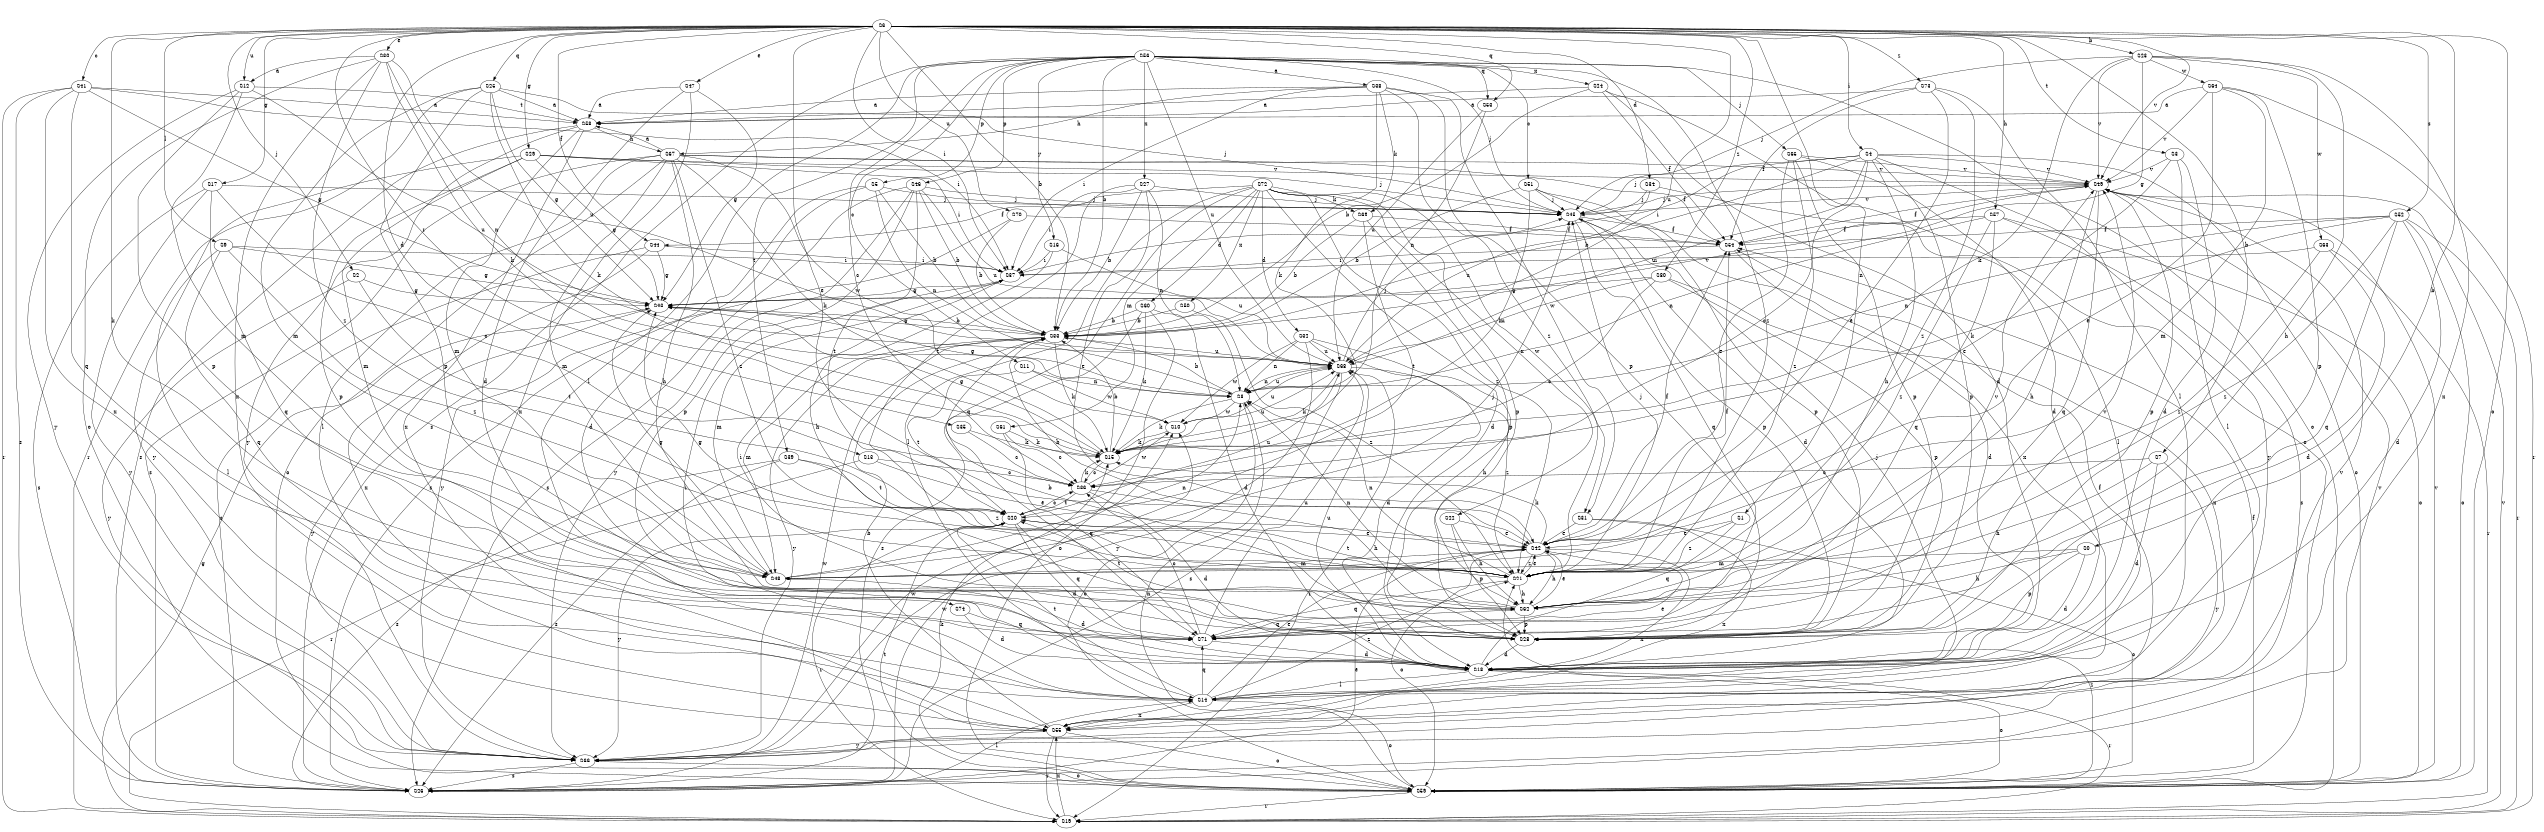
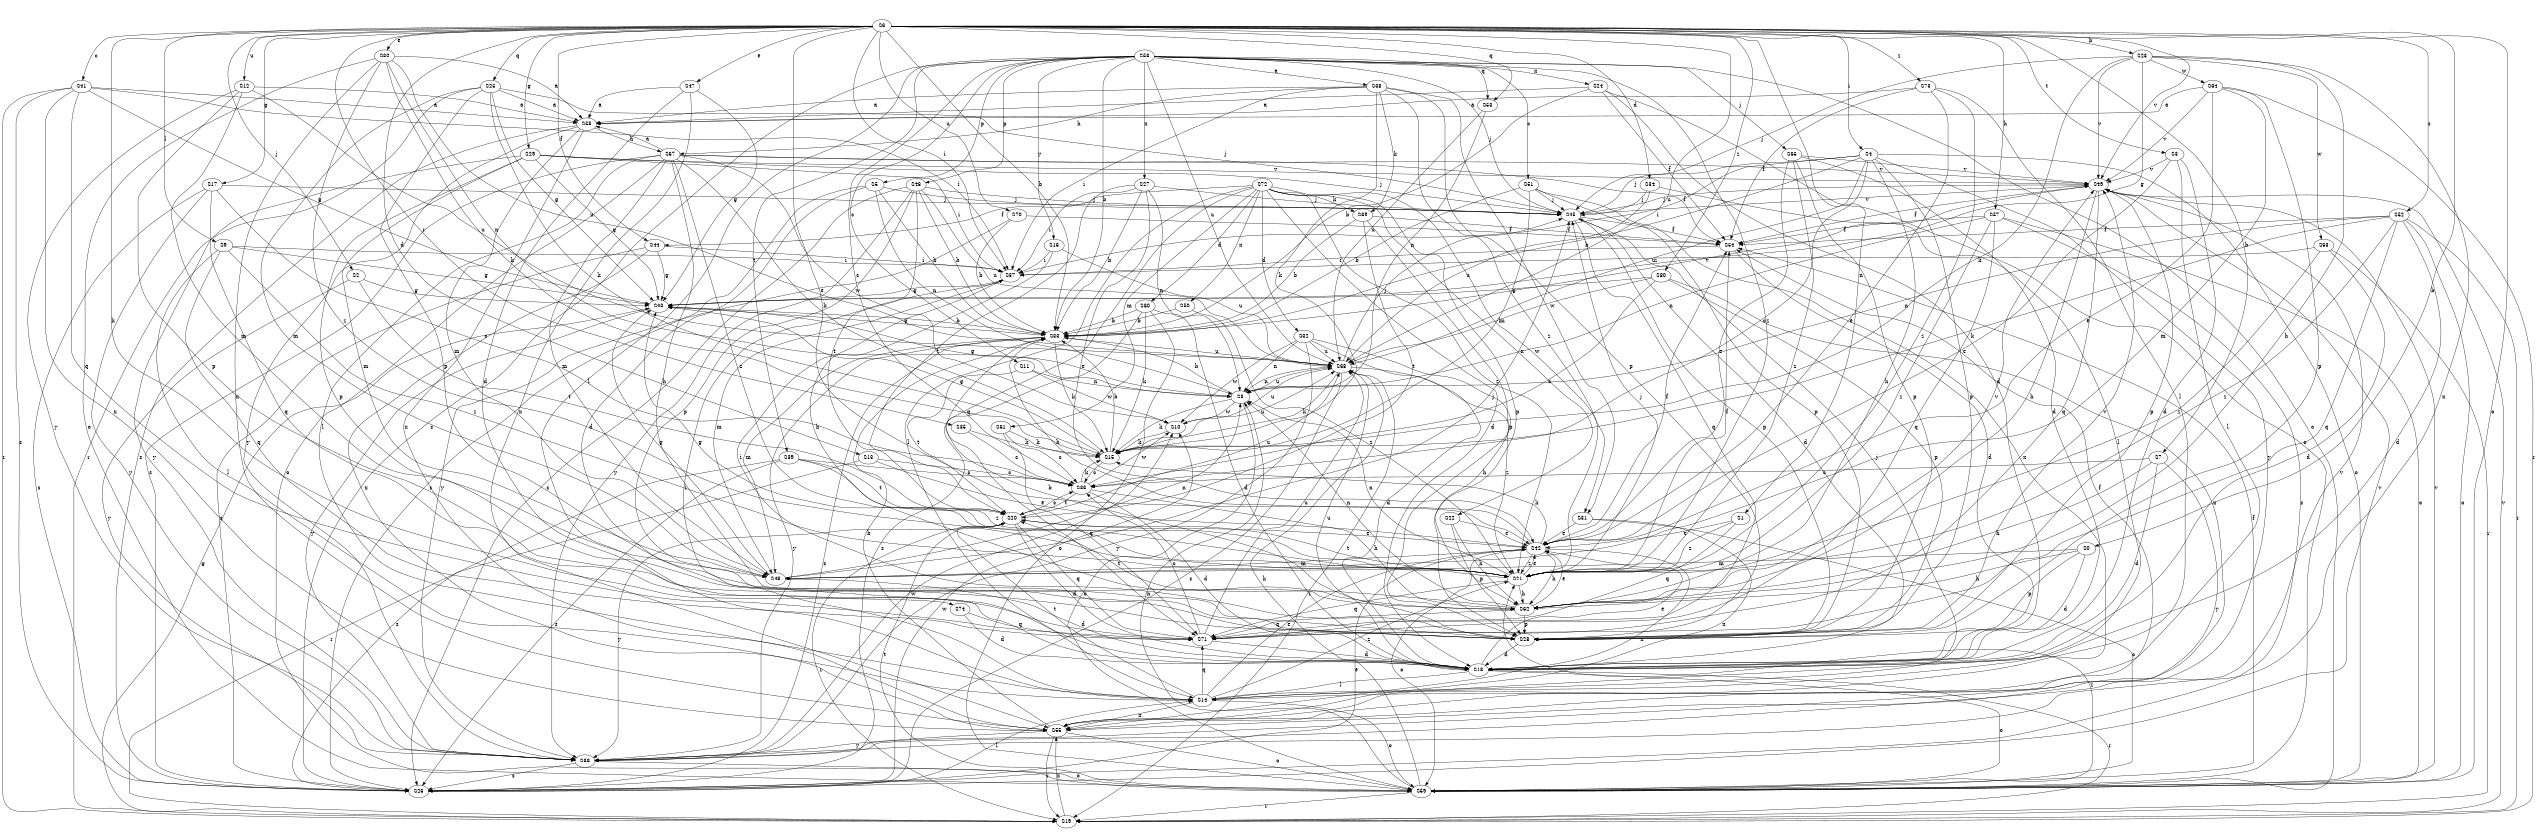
(313, 61) -> (494, 67)
(522, 105) -> (522, 105)
(1983, 163) -> none
none -> (934, 473)
(825, 564) -> (825, 564)
(990, 755) -> (1256, 576)
